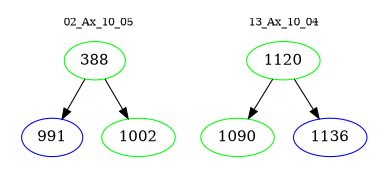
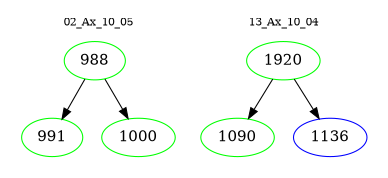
(95, 61) -> (95, 61)
(283, 61) -> (283, 61)
(52, 137) -> (52, 137)
(138, 137) -> (138, 137)
